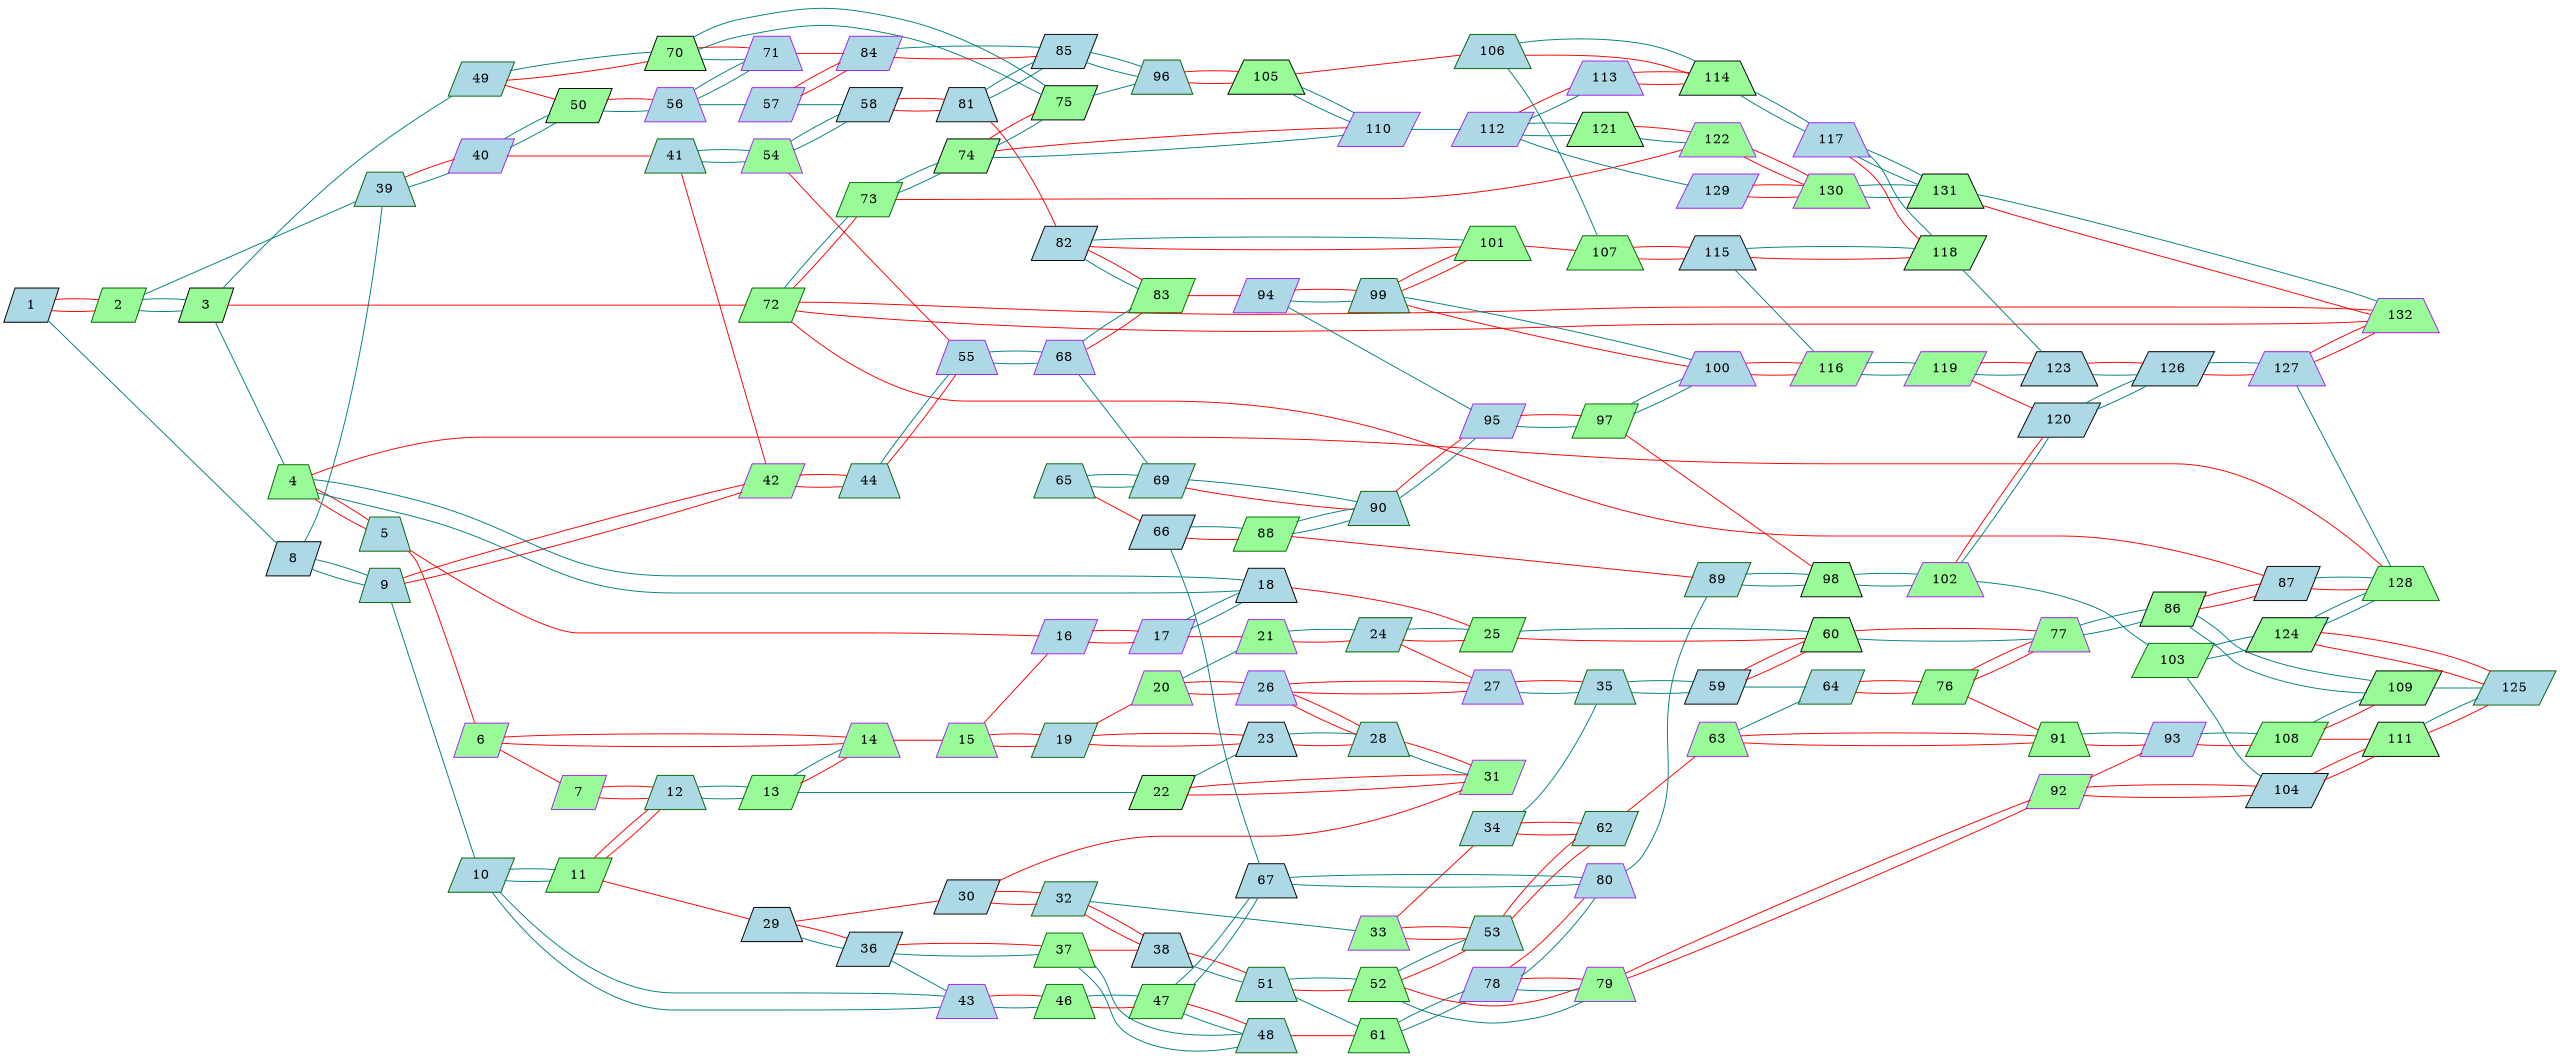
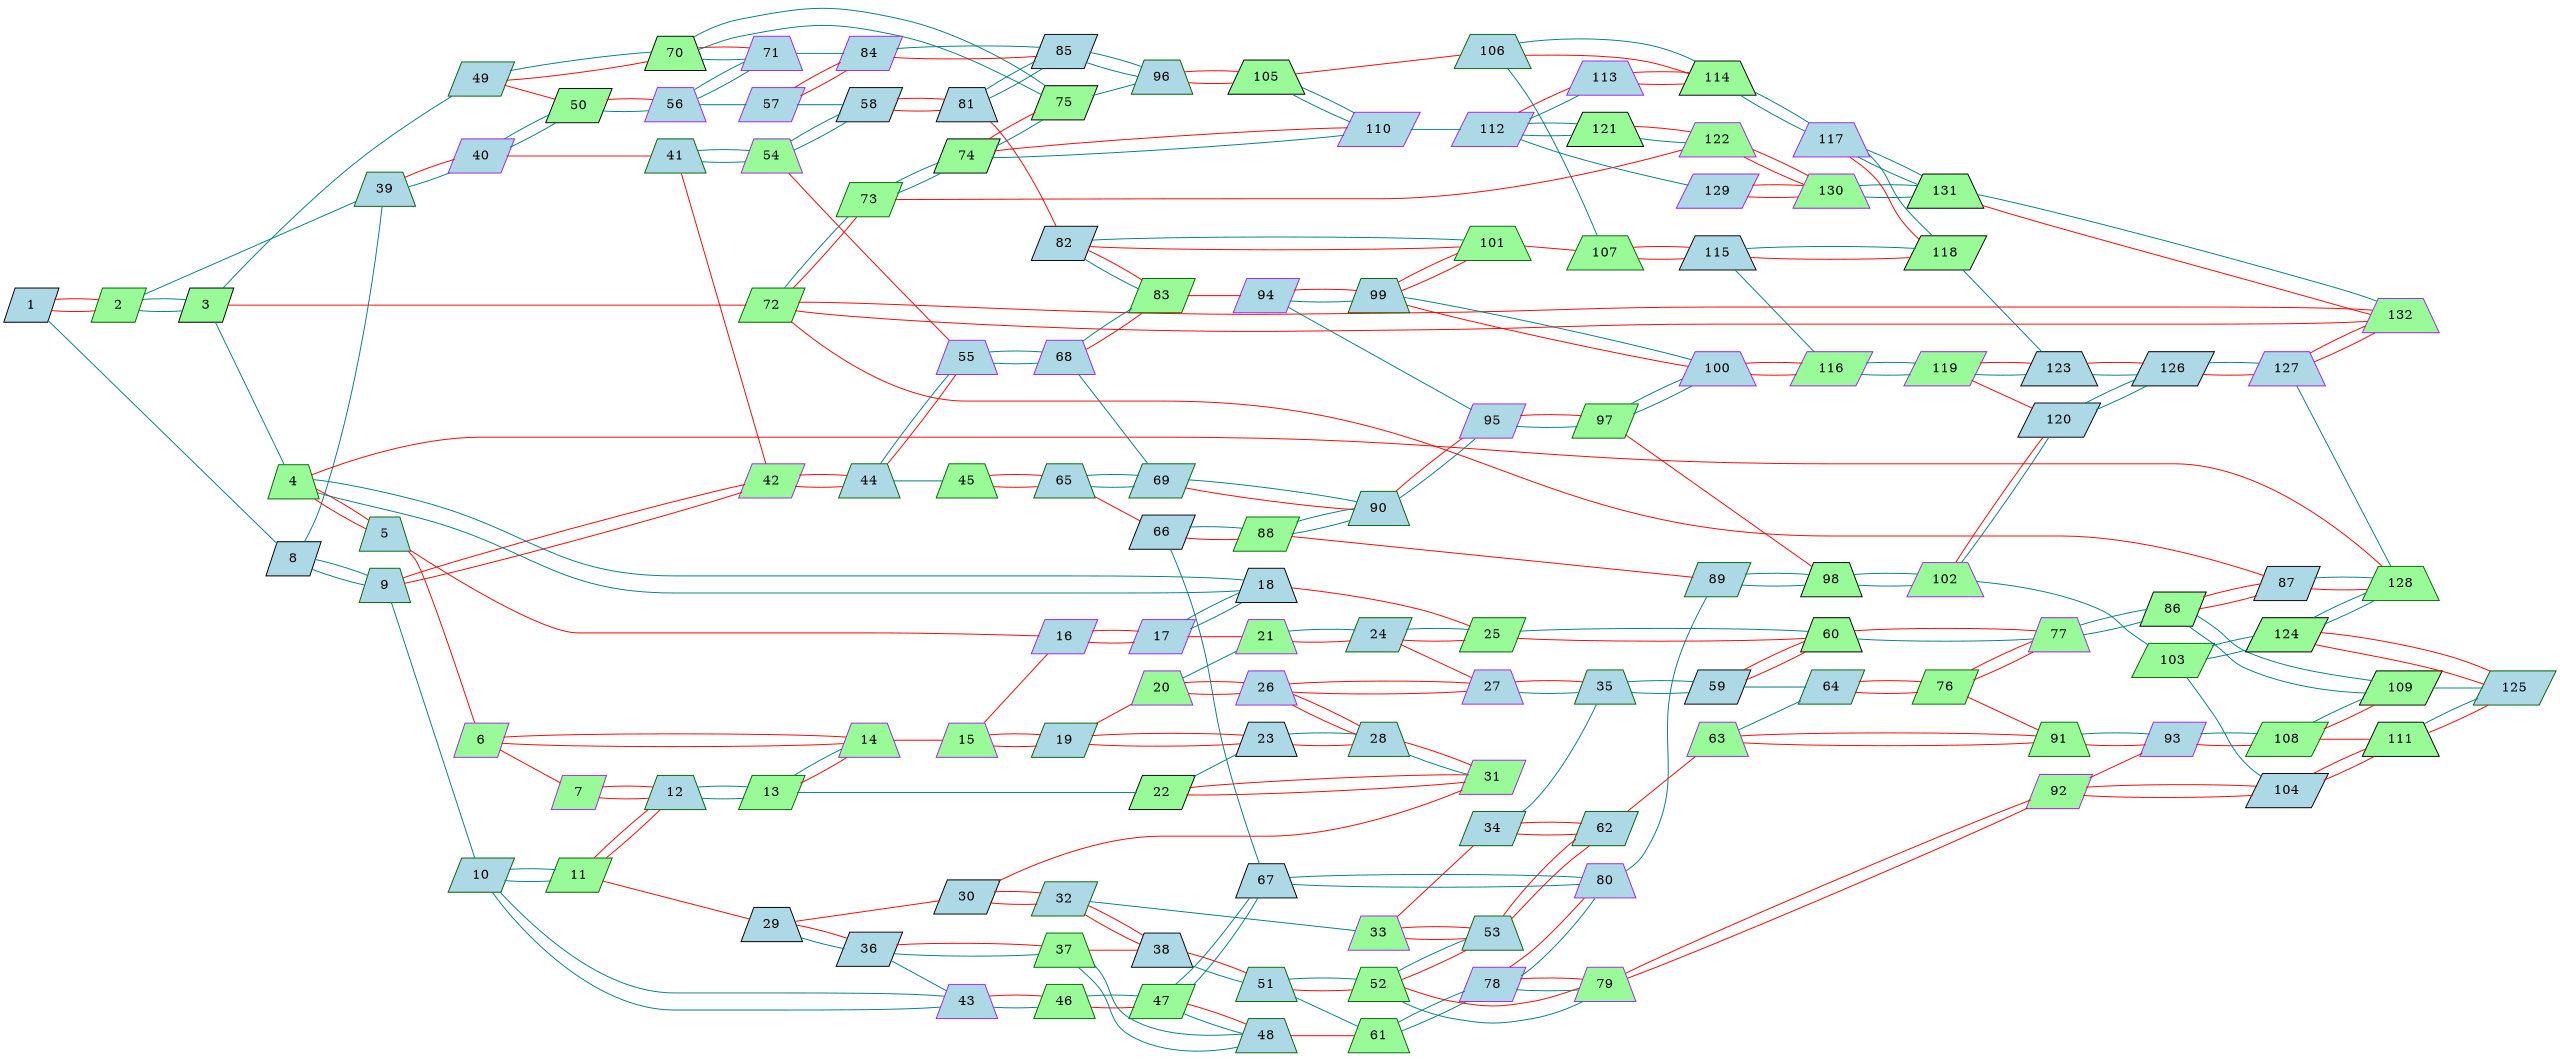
(820, 53) -> (820, 53)
none -> (967, 481)
